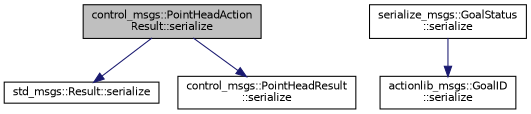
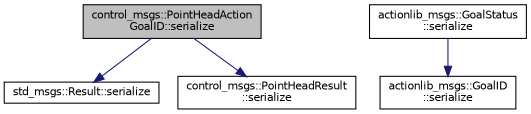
(172, 22) -> (172, 22)
(448, 22) -> (448, 22)
